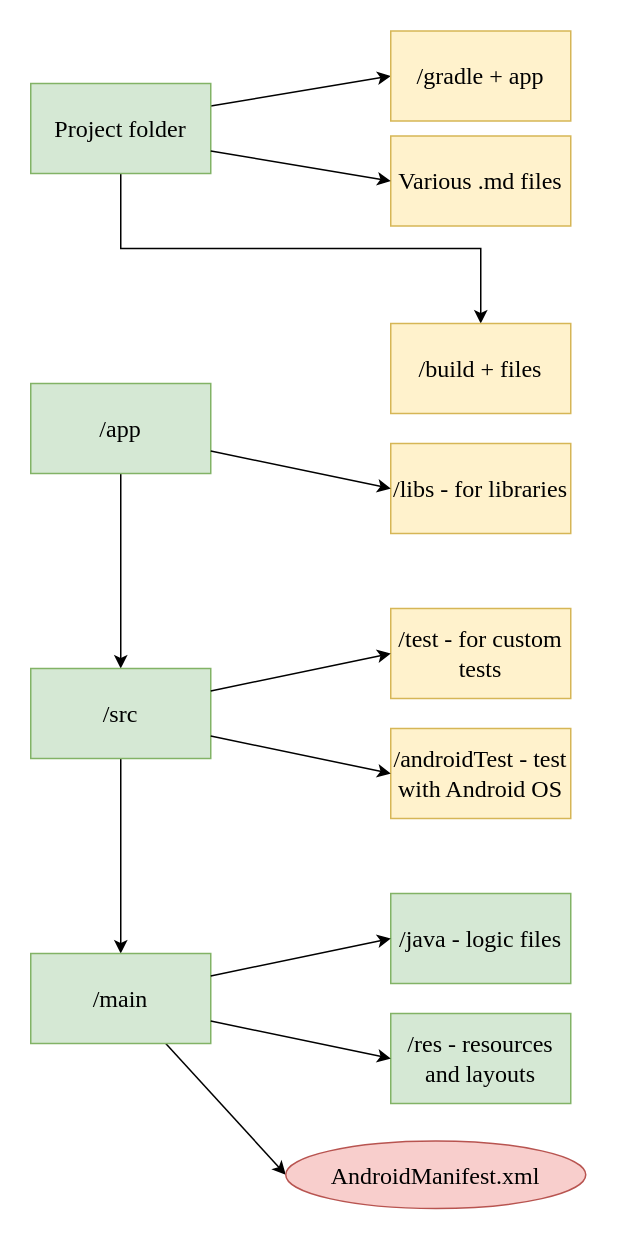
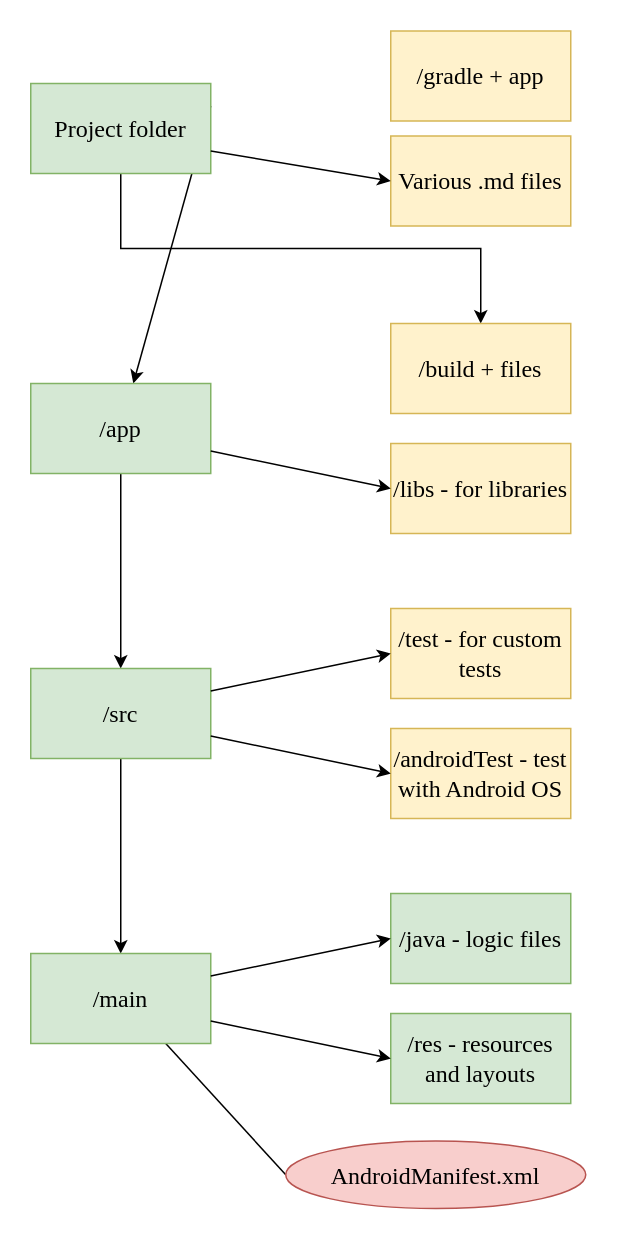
(296, 92) -> (164, 273)
(278, 1166) -> (281, 1169)
